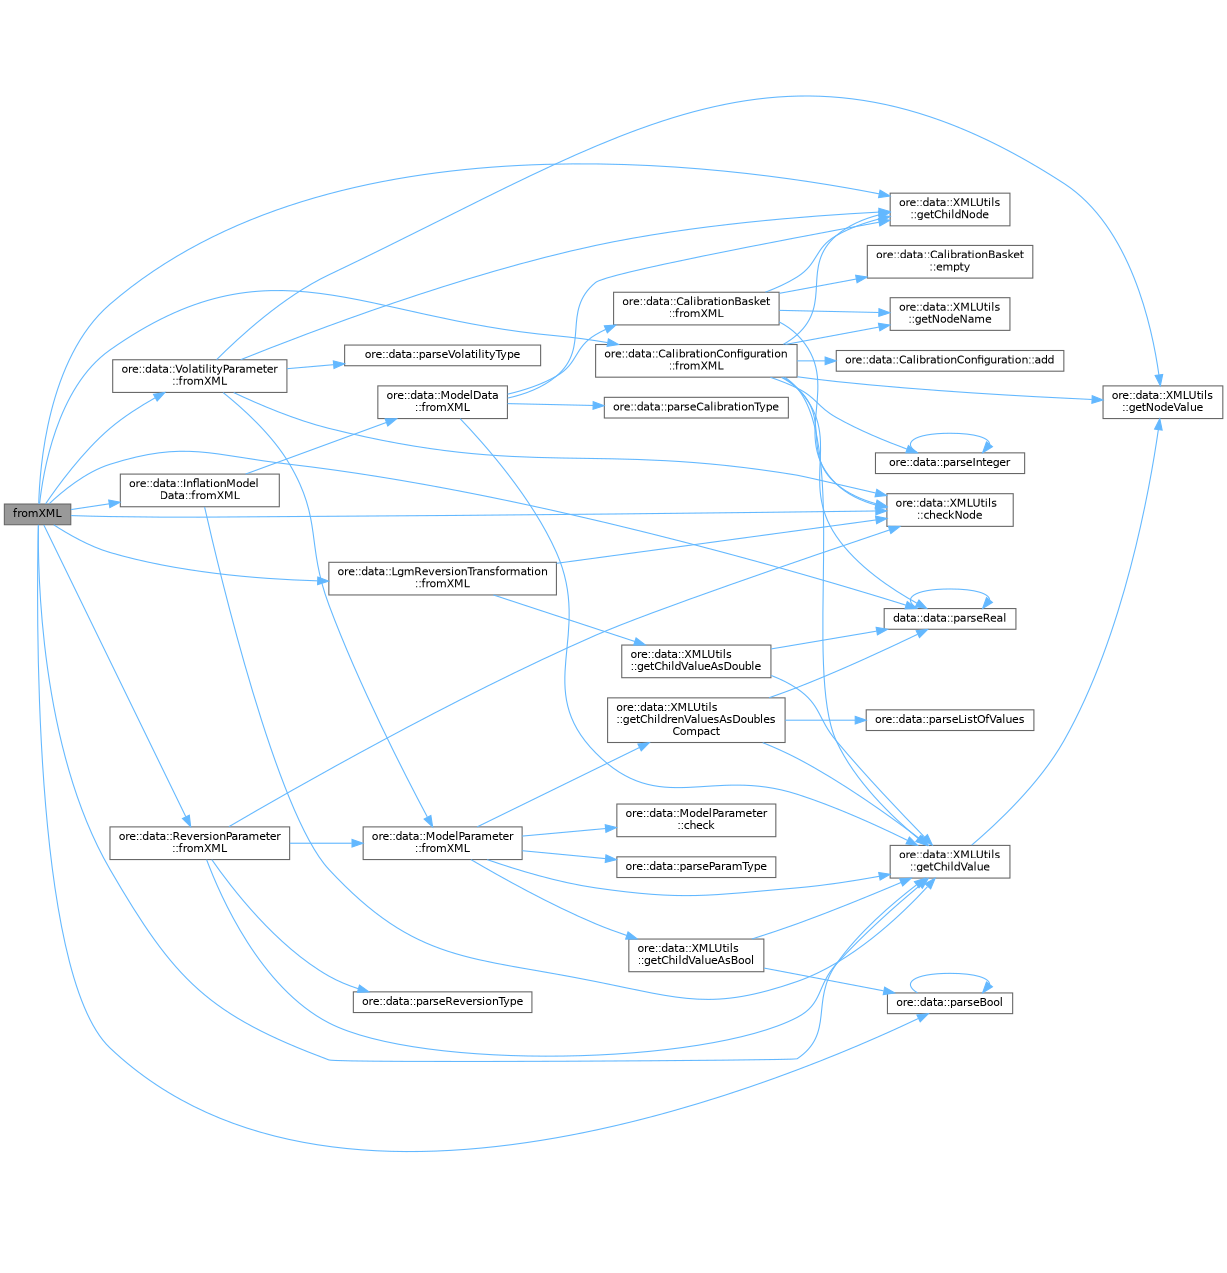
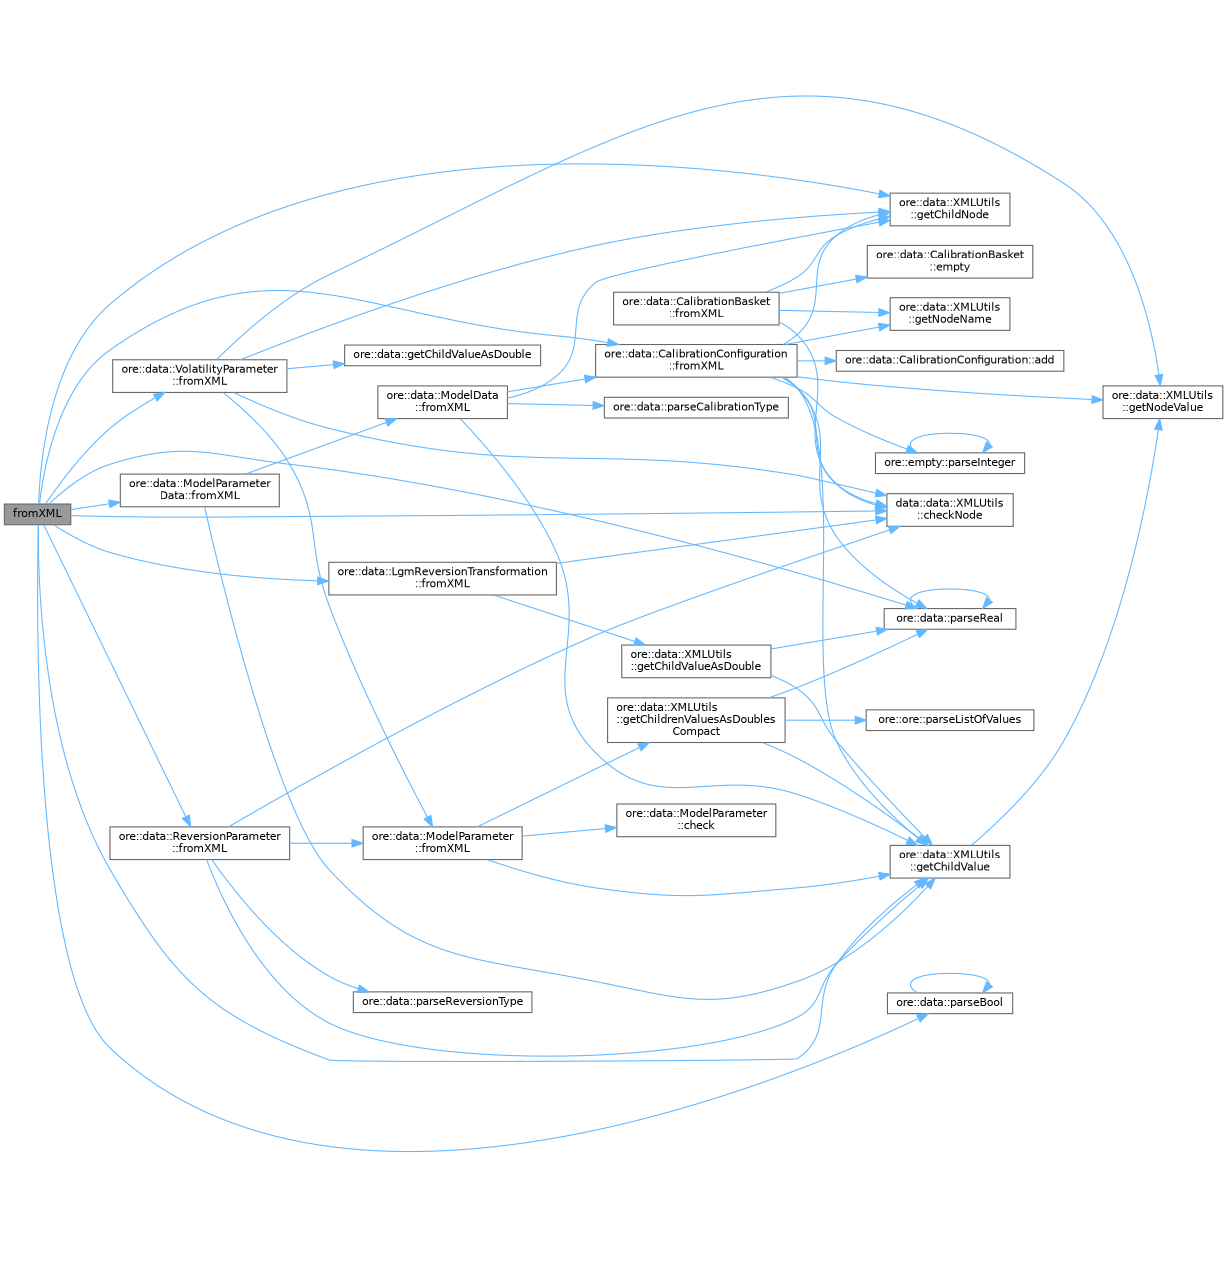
(580, 350) -> (558, 383)
(443, 355) -> (443, 355)
(950, 463) -> (950, 463)
(200, 490) -> (200, 490)
(950, 510) -> (950, 510)
(950, 619) -> (950, 619)
(950, 720) -> (950, 720)
(696, 867) -> none
(696, 955) -> none
